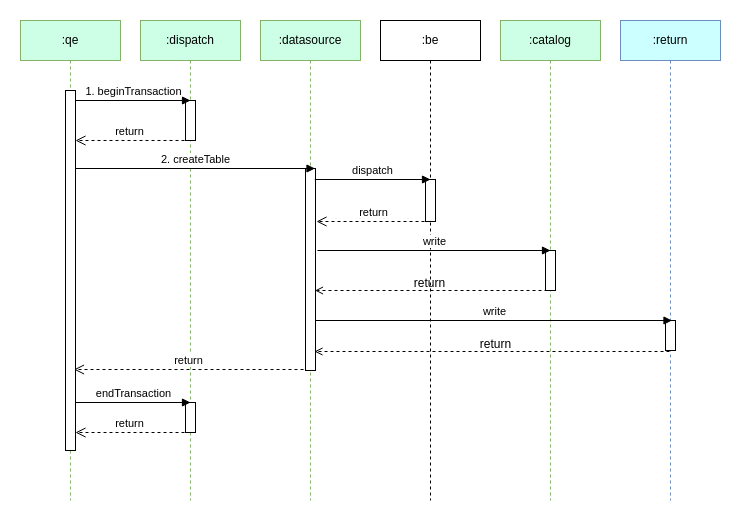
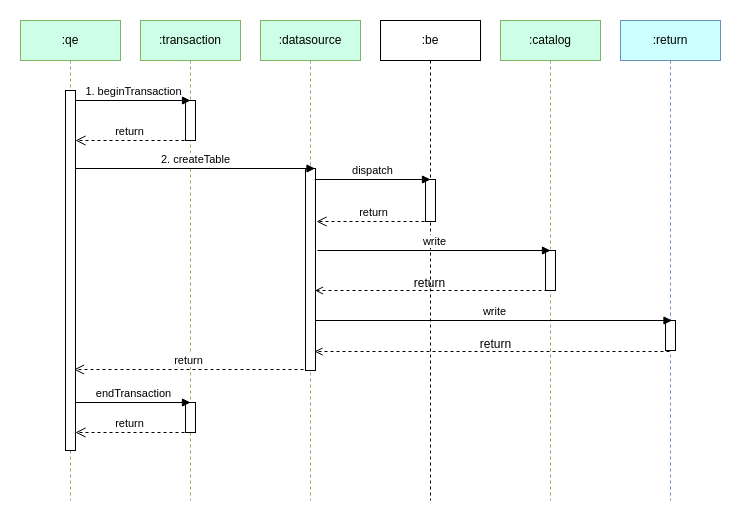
(191, 41) -> (191, 41)
